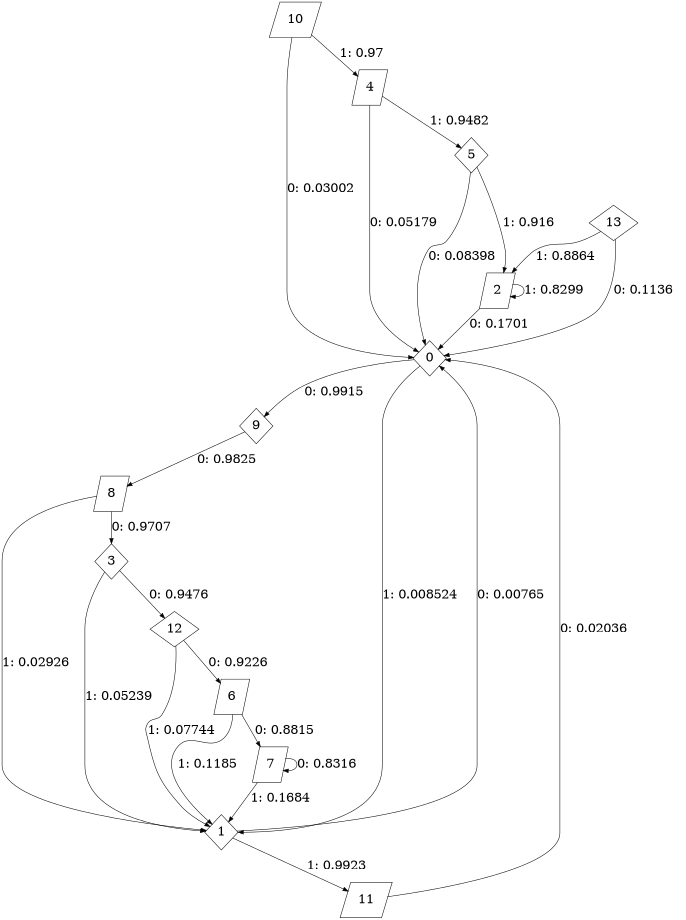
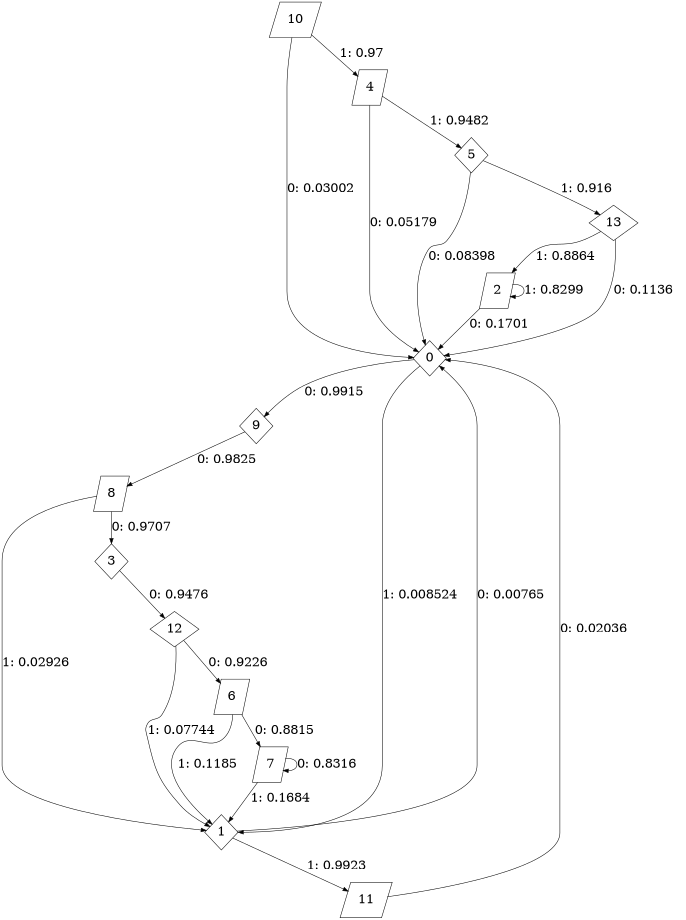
(496, 216) -> (540, 185)
(85, 739) -> none
